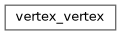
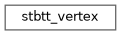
(60, 18) -> (60, 18)
